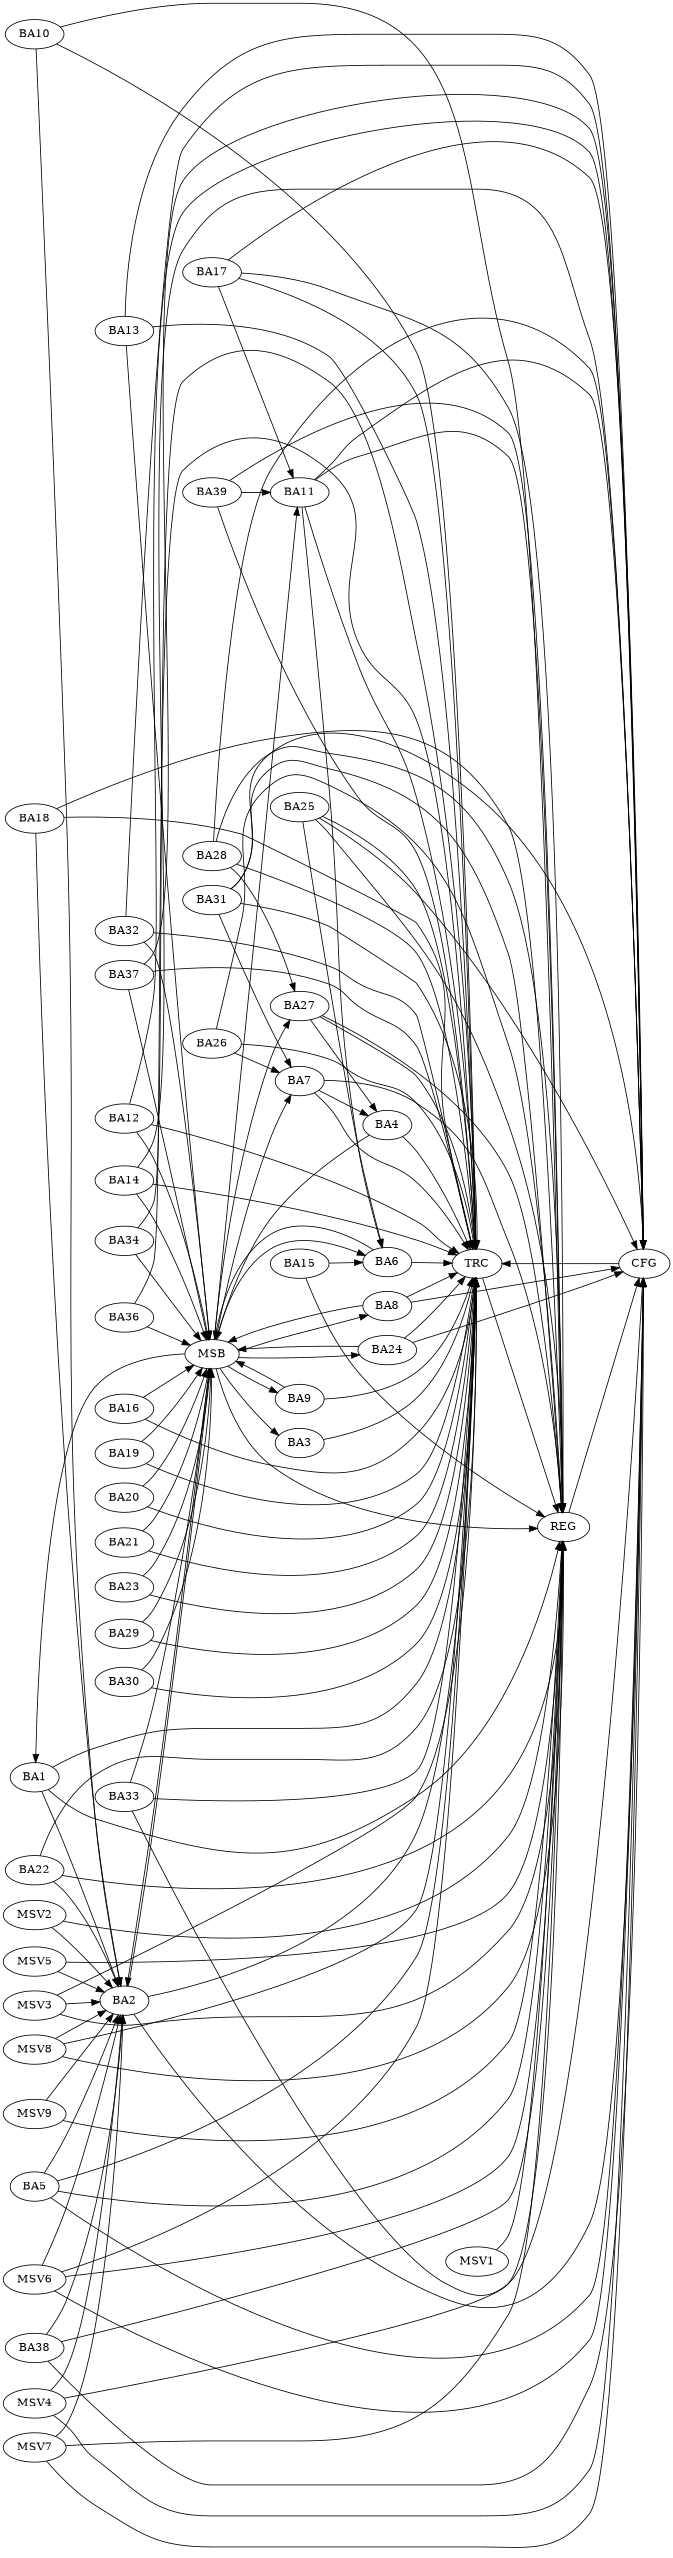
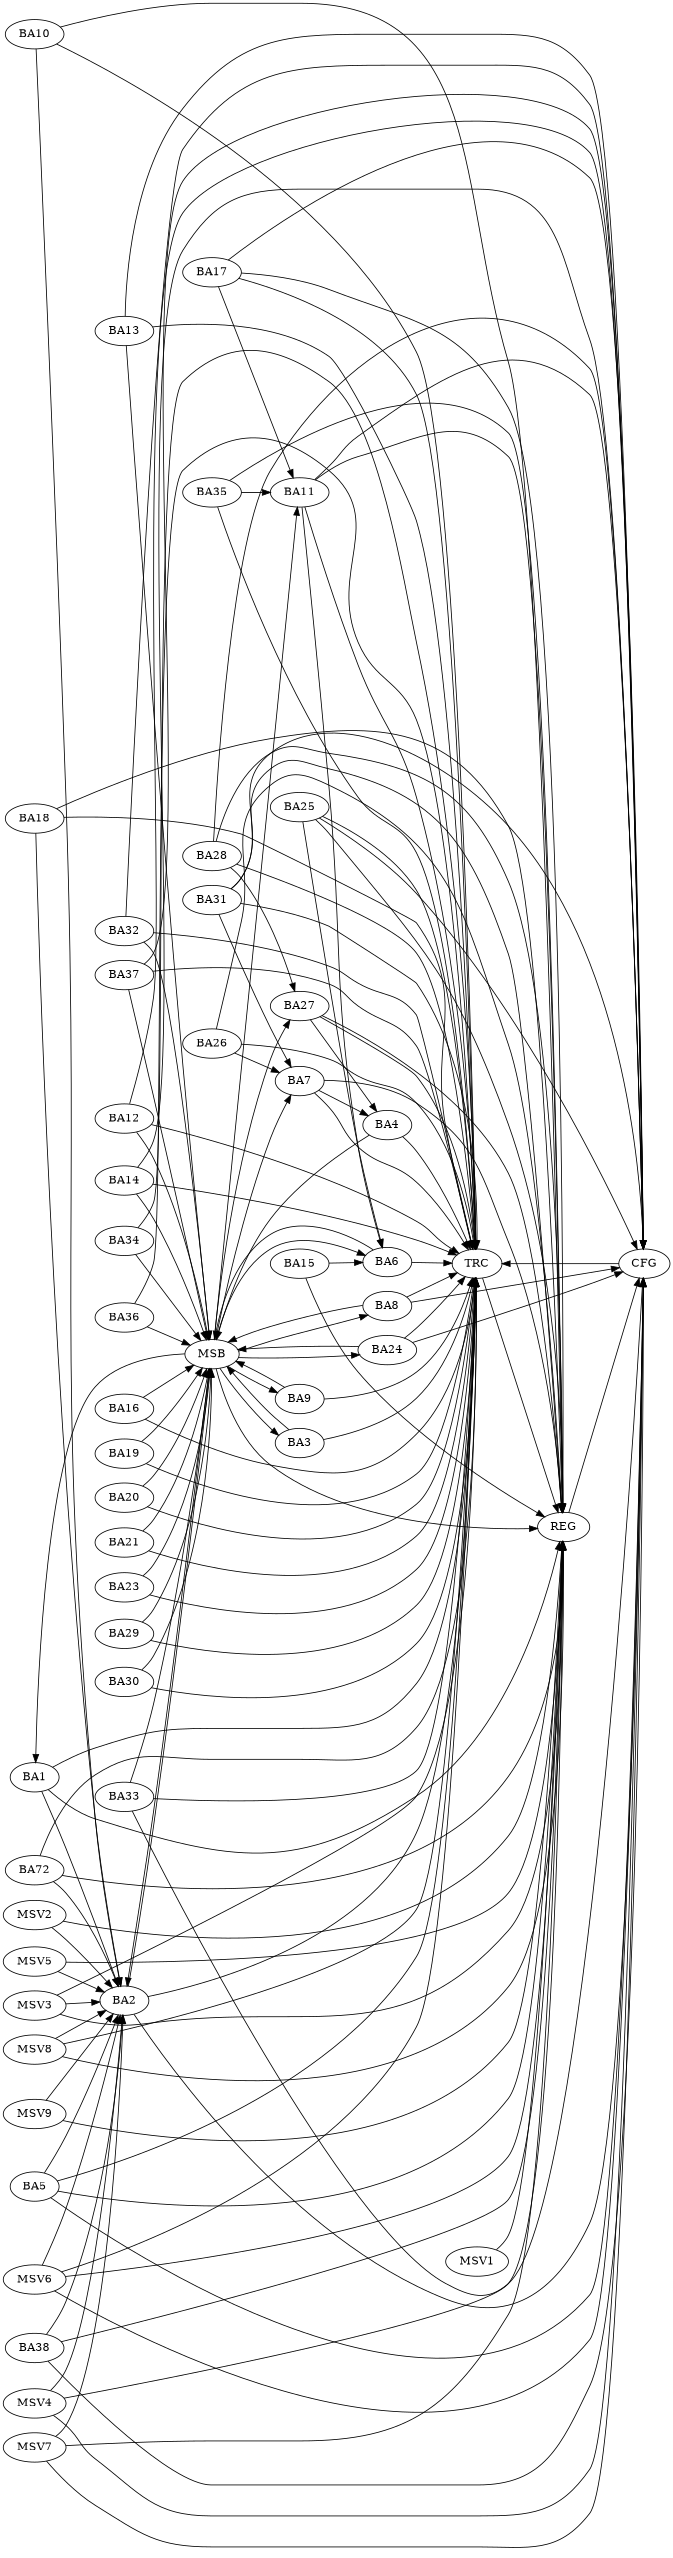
(212, 492) -> (212, 492)
none -> (260, 1403)
(35, 1870) -> (35, 1870)
